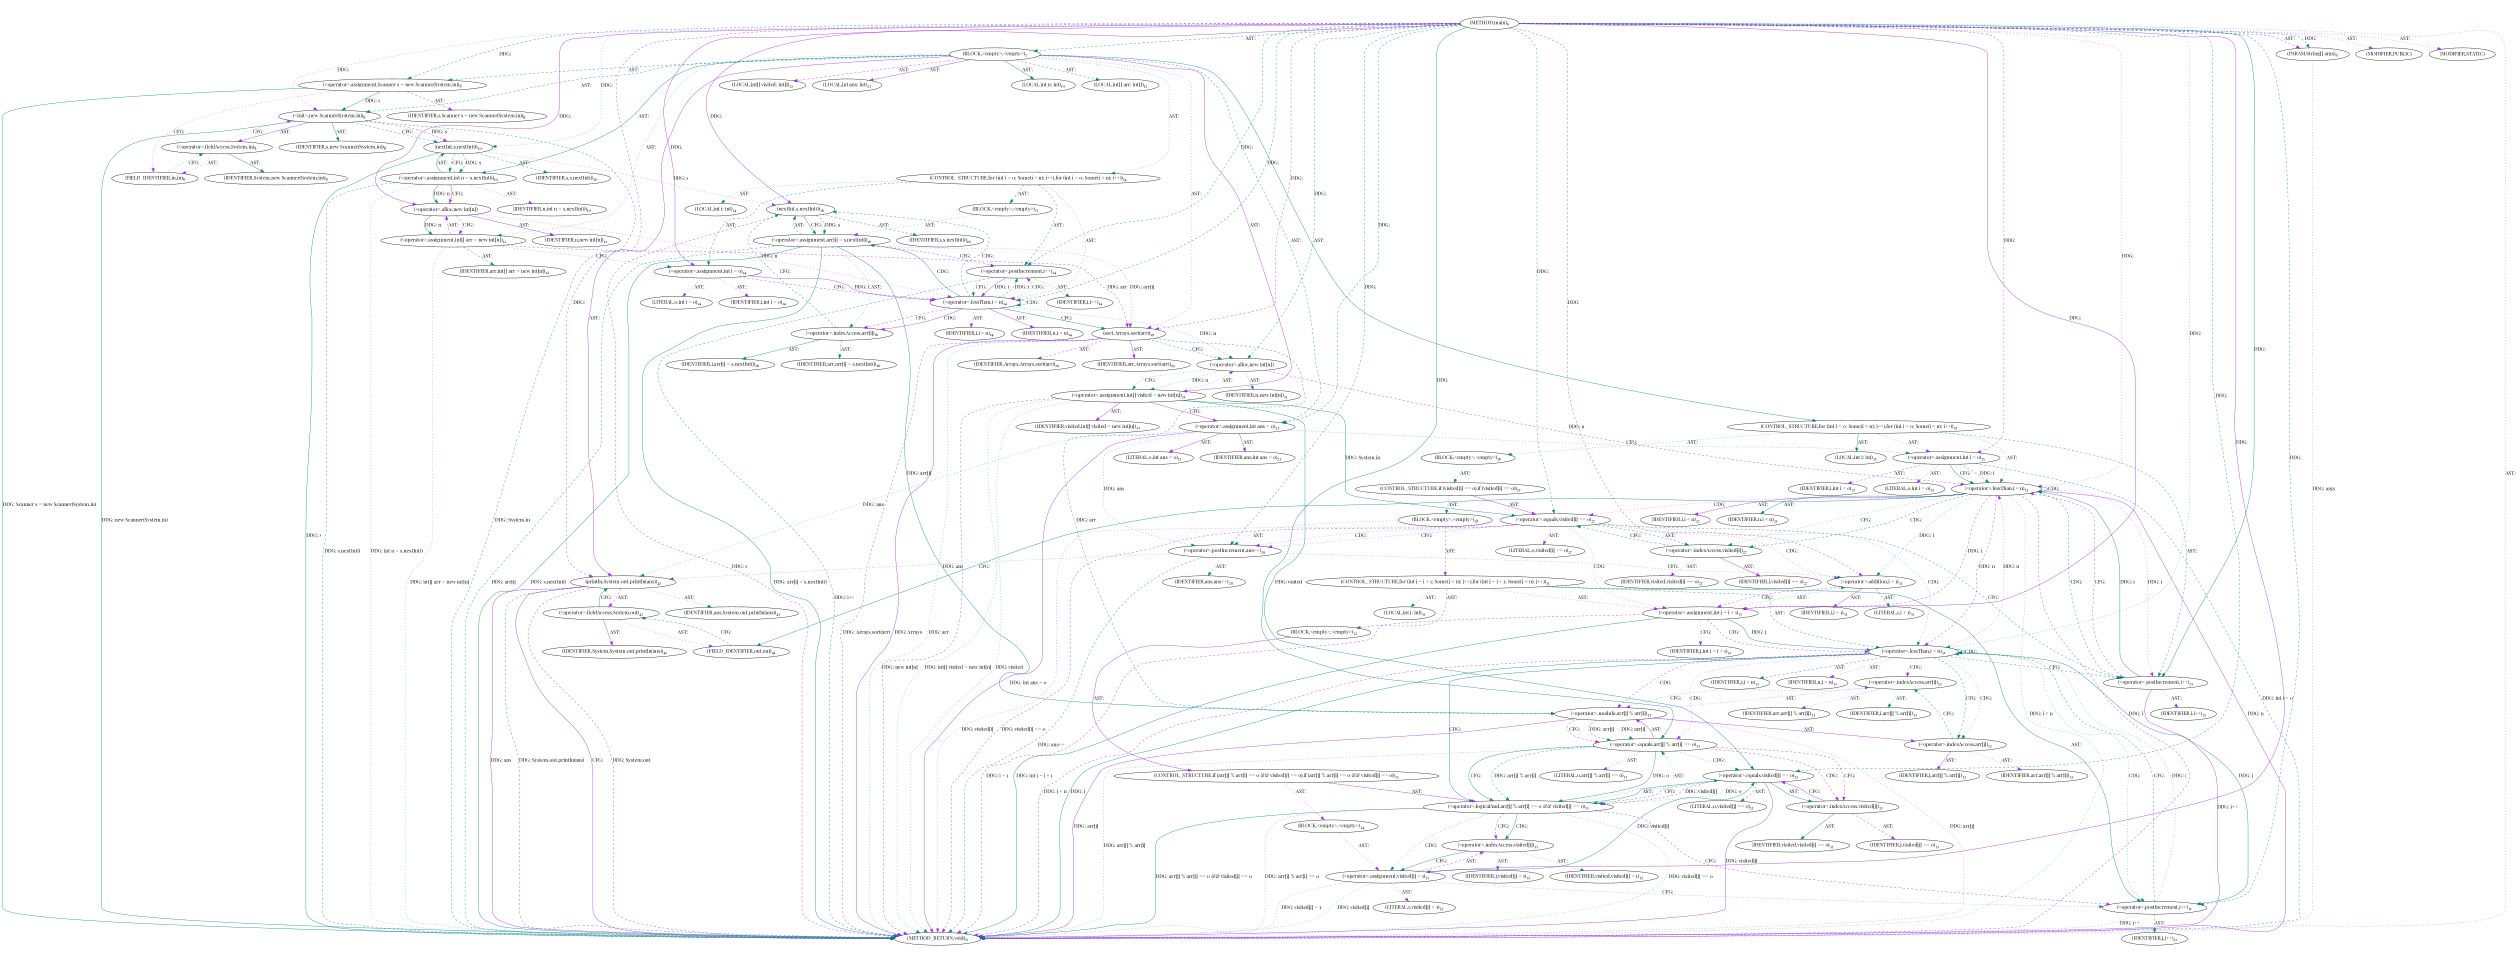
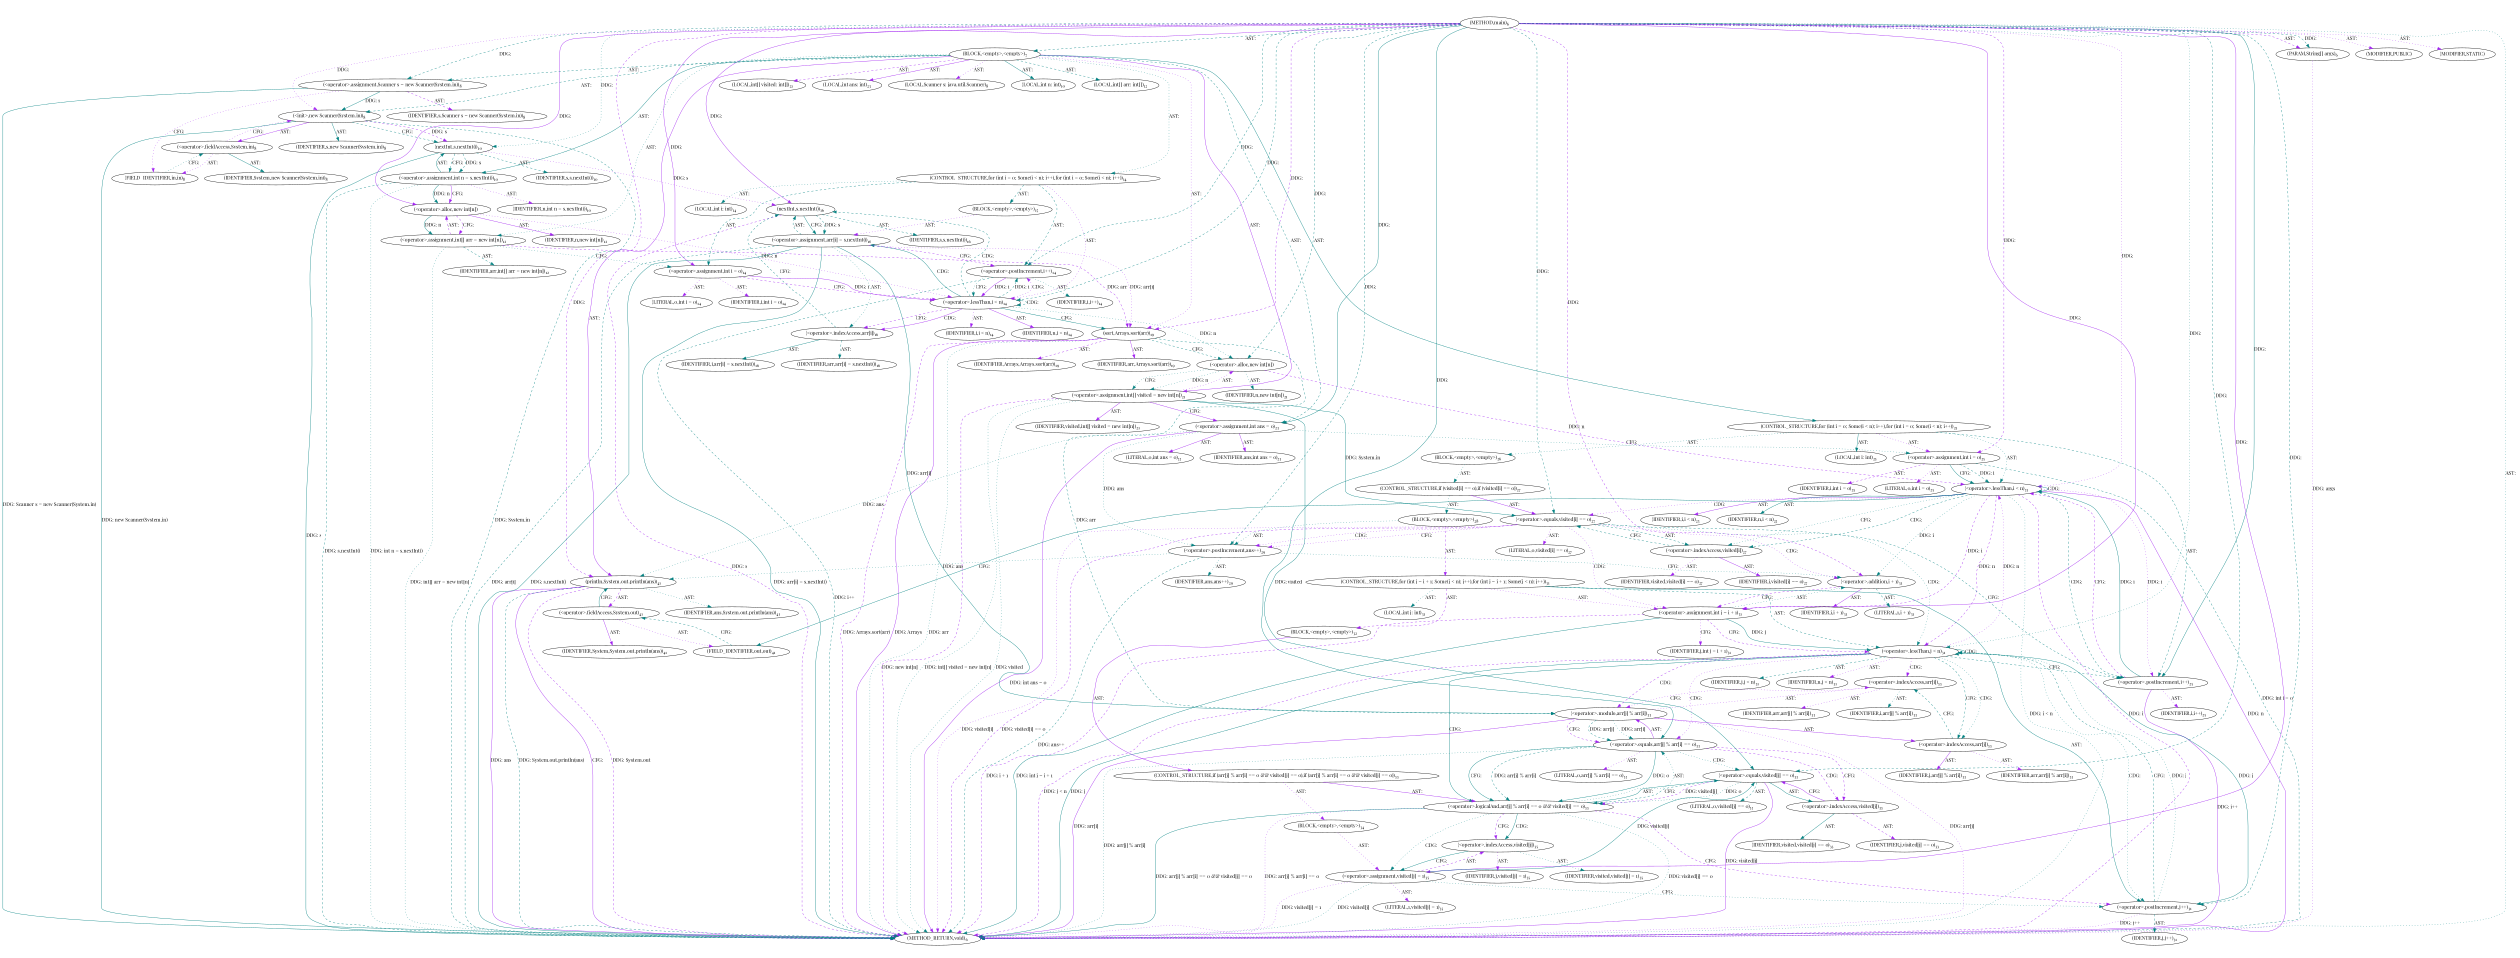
none -> (947, 85)
(1378, 214) -> (1378, 214)
